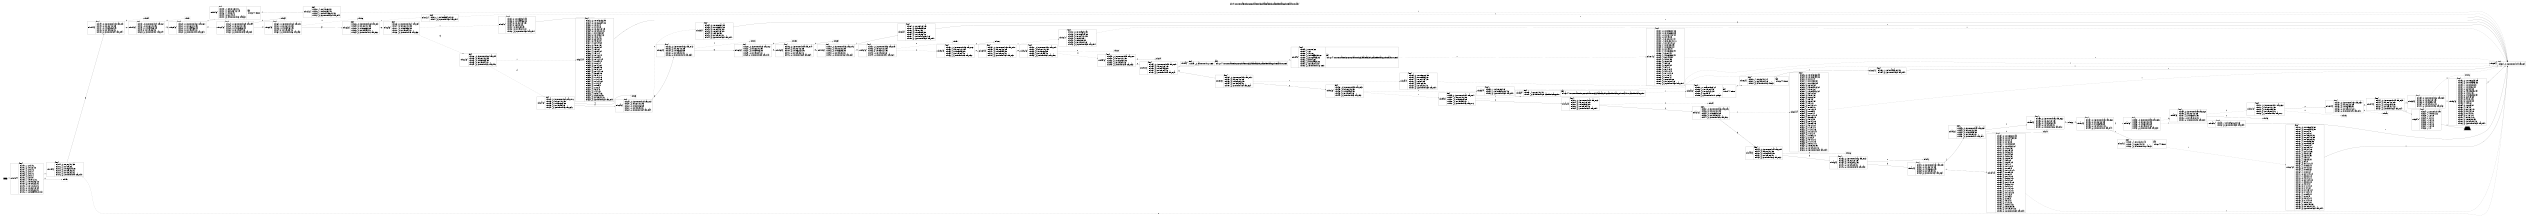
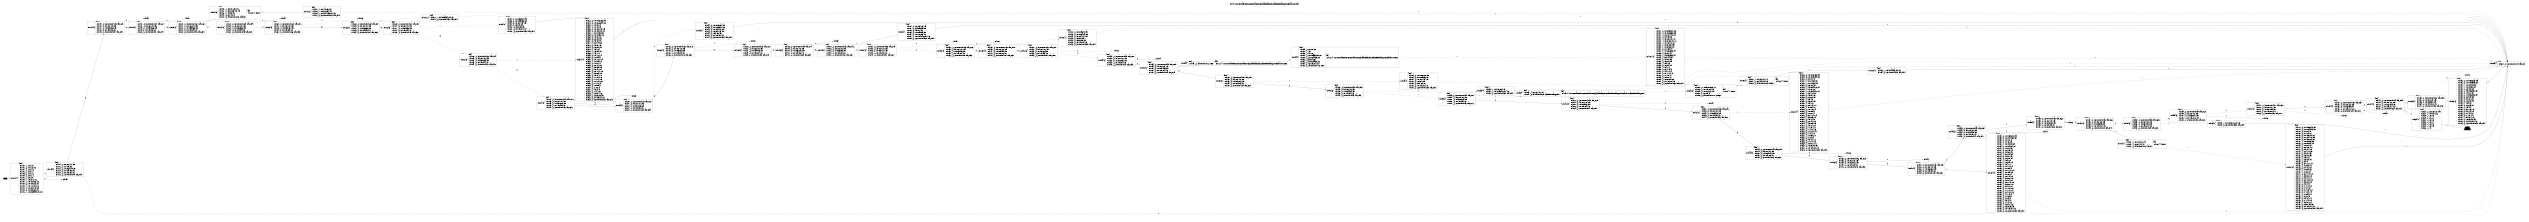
(794, 41) -> none
